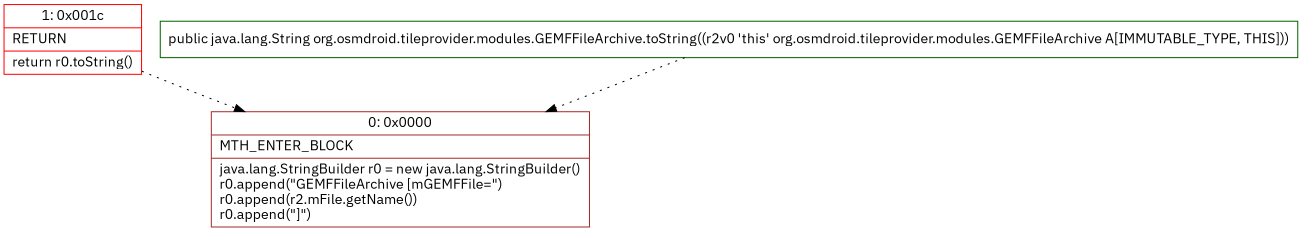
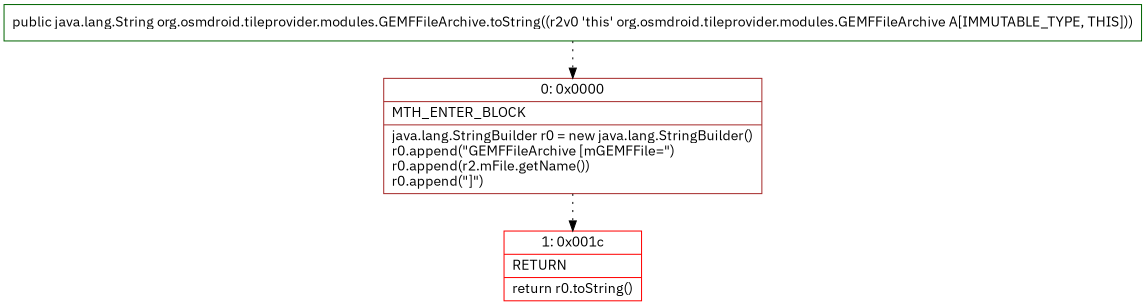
(188, 90) -> (573, 207)
